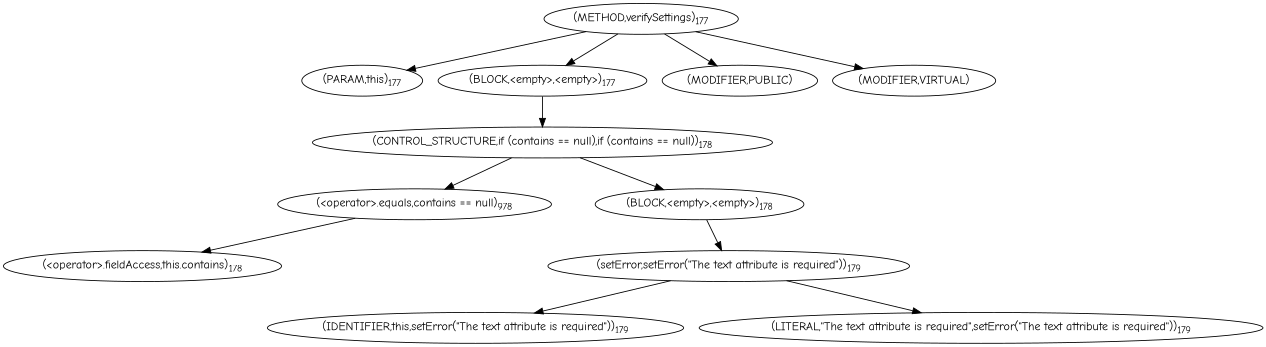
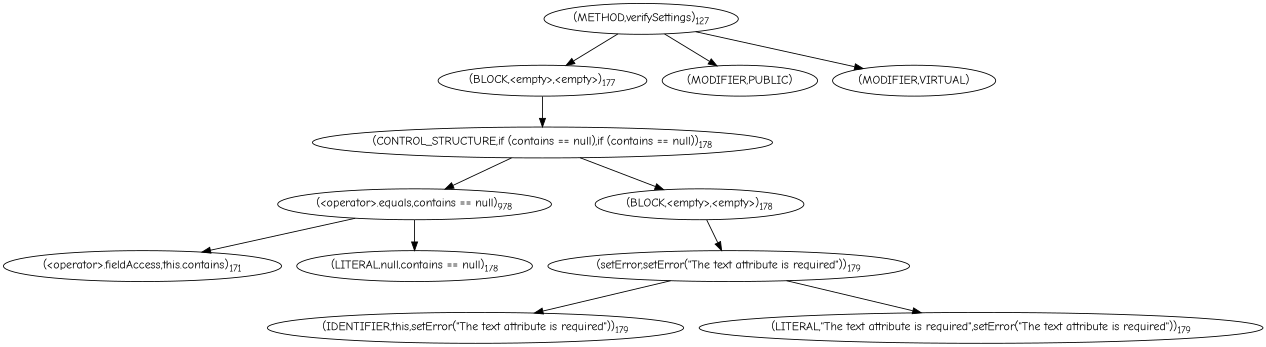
(702, 18) -> (702, 18)
(362, 81) -> none
(236, 265) -> (236, 265)
none -> (415, 266)
